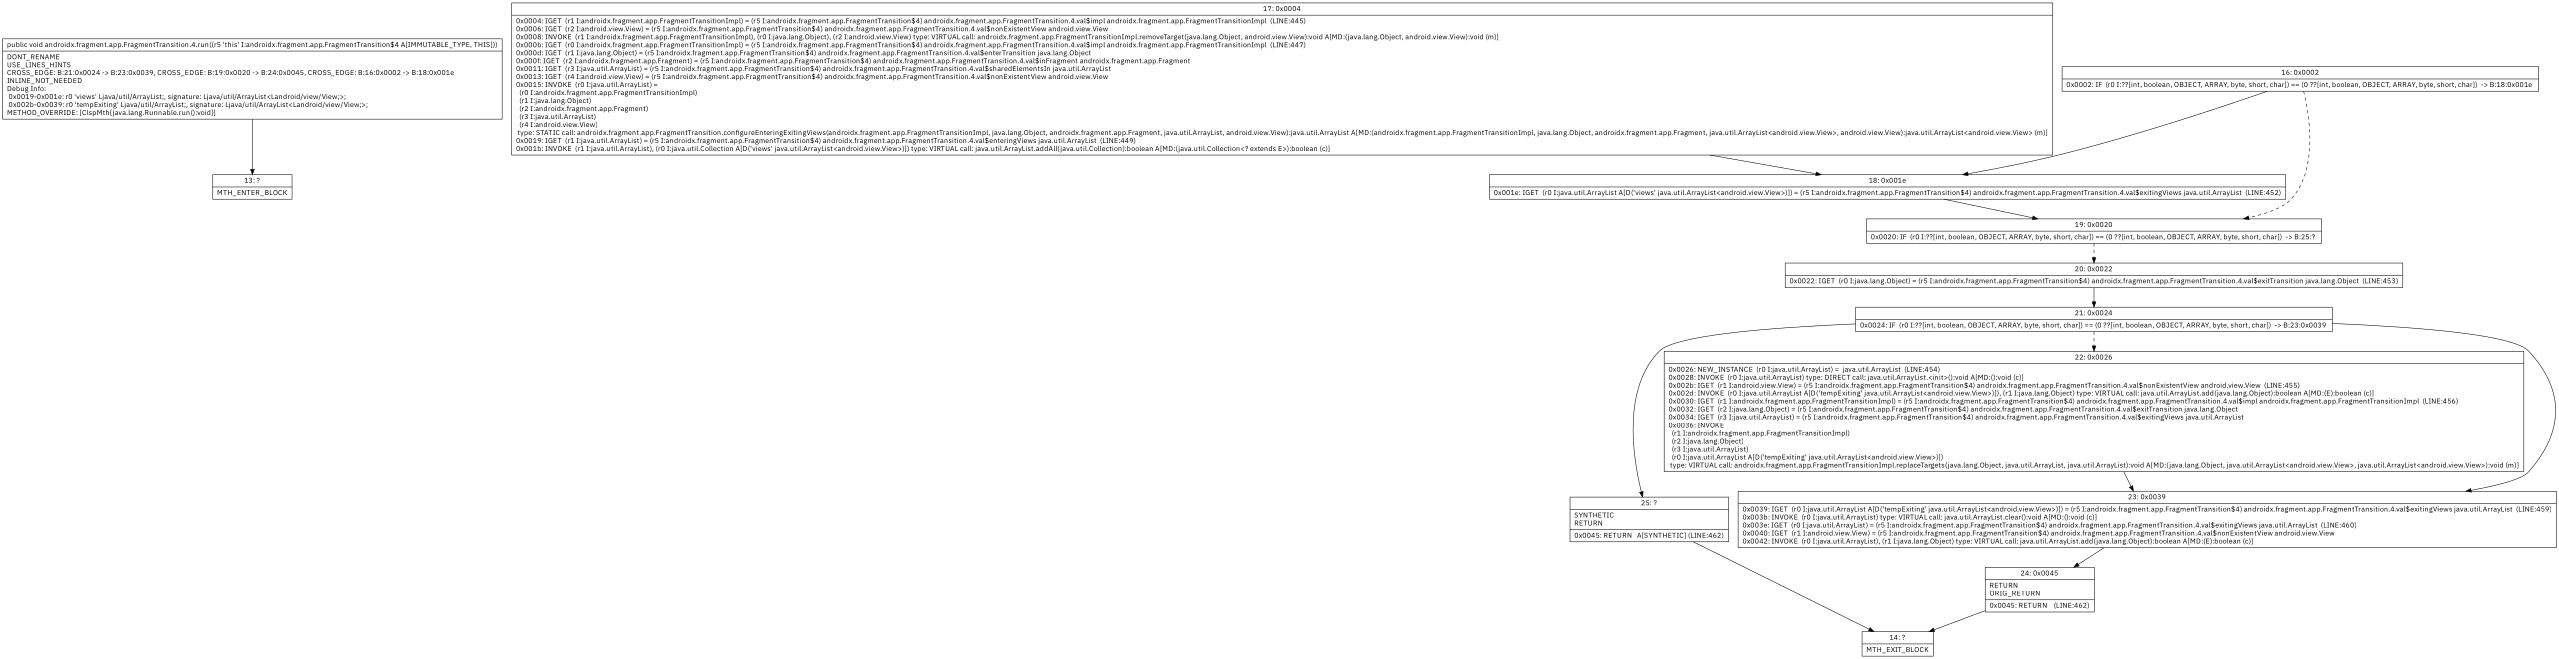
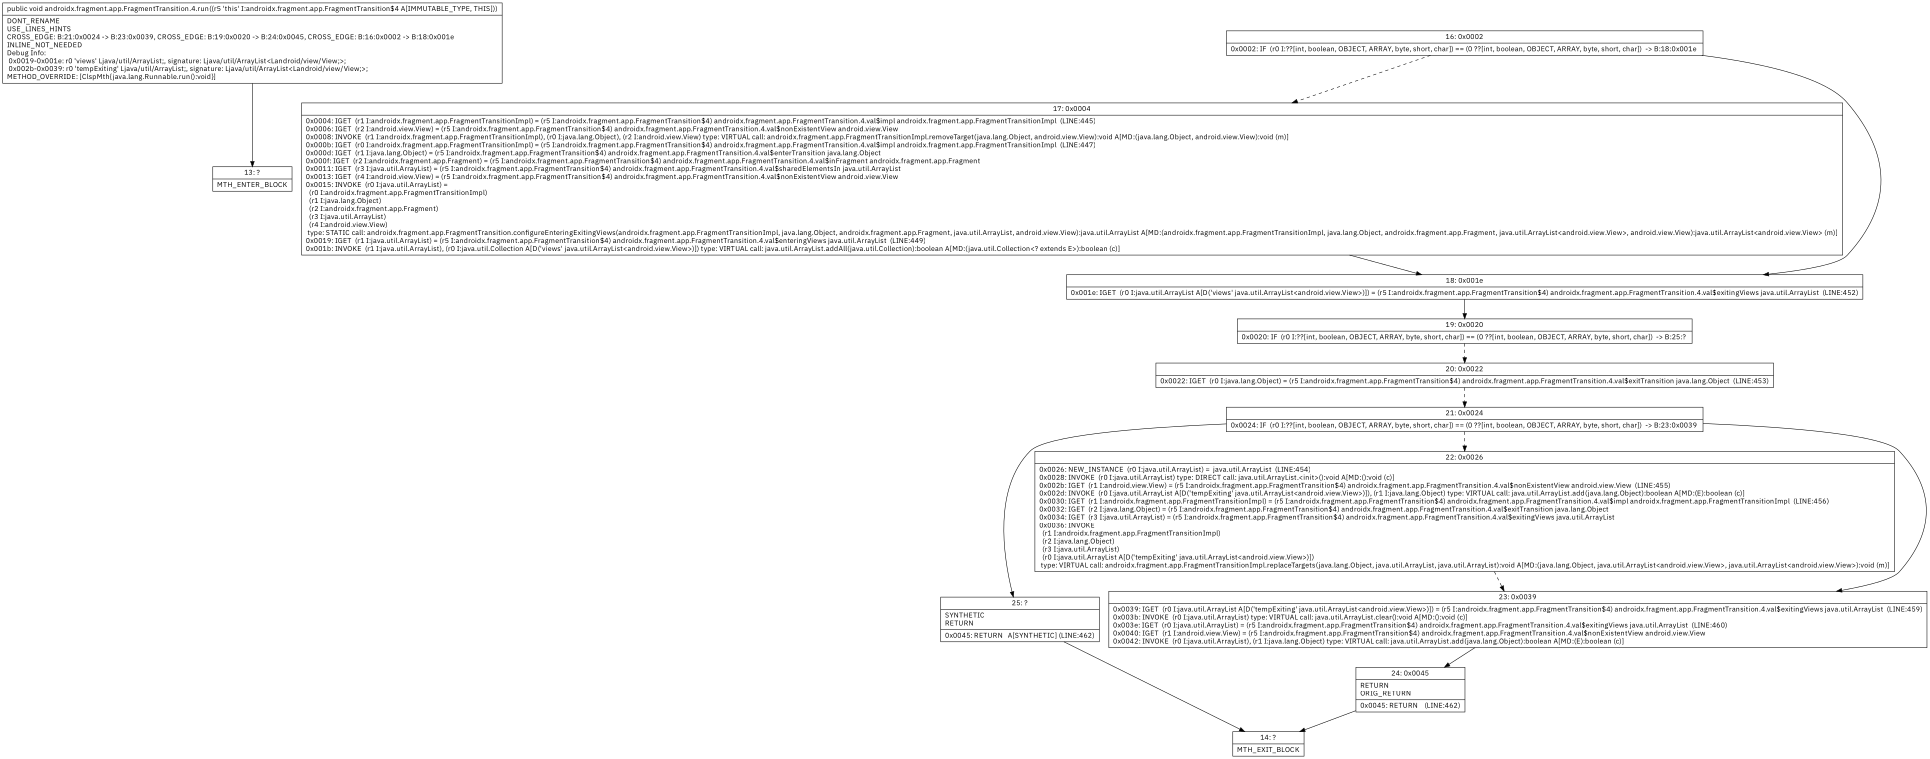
(2306, 170) -> (1364, 78)
(2094, 295) -> (1465, 395)
(2127, 479) -> (1498, 579)
